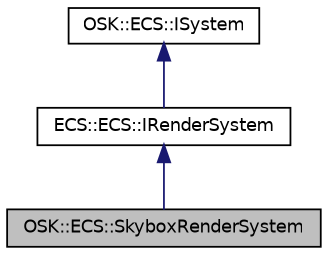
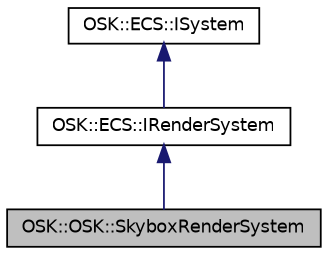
(164, 127) -> (164, 127)
(164, 228) -> (164, 228)
